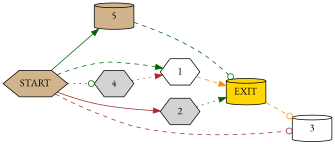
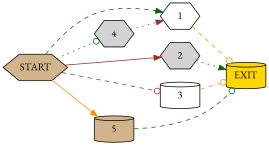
(72, 52) -> (72, 96)
(208, 80) -> (210, 43)
(277, 109) -> (210, 86)
